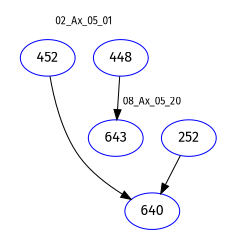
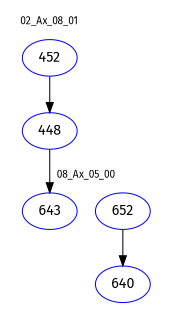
(84, 22) -> (50, 22)
(152, 102) -> (86, 175)
(189, 138) -> (123, 211)
(72, 144) -> (50, 89)
